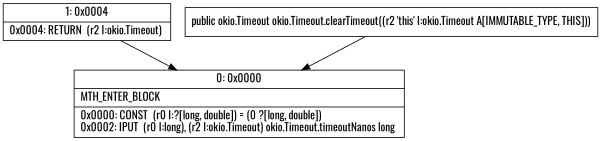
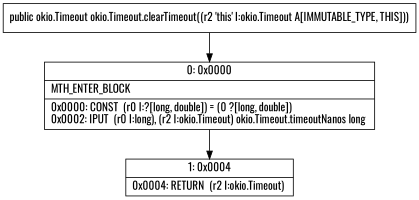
(145, 53) -> (210, 140)
